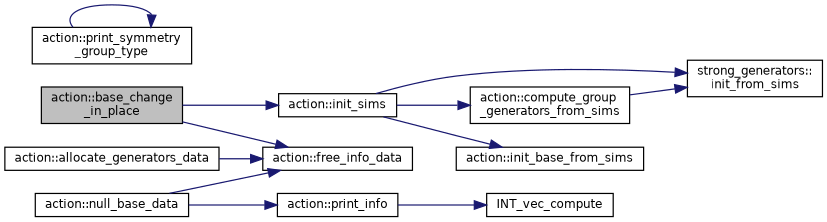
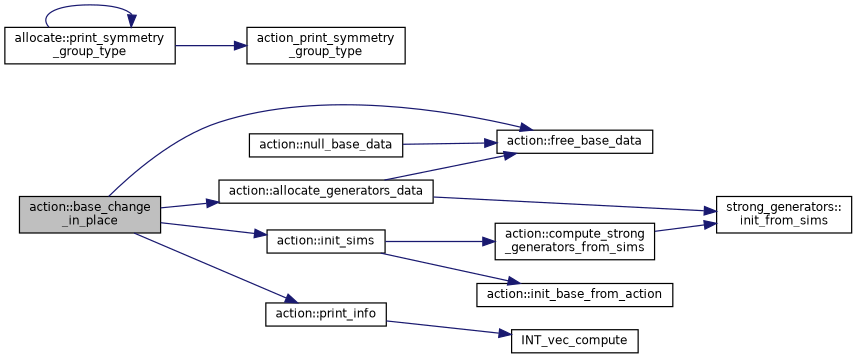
(112, 46) -> (90, 46)
none -> (326, 46)
(524, 71) -> (569, 204)
(550, 105) -> (575, 242)
(338, 159) -> (575, 142)
(550, 159) -> (575, 295)
(227, 205) -> (210, 265)
none -> (184, 206)
